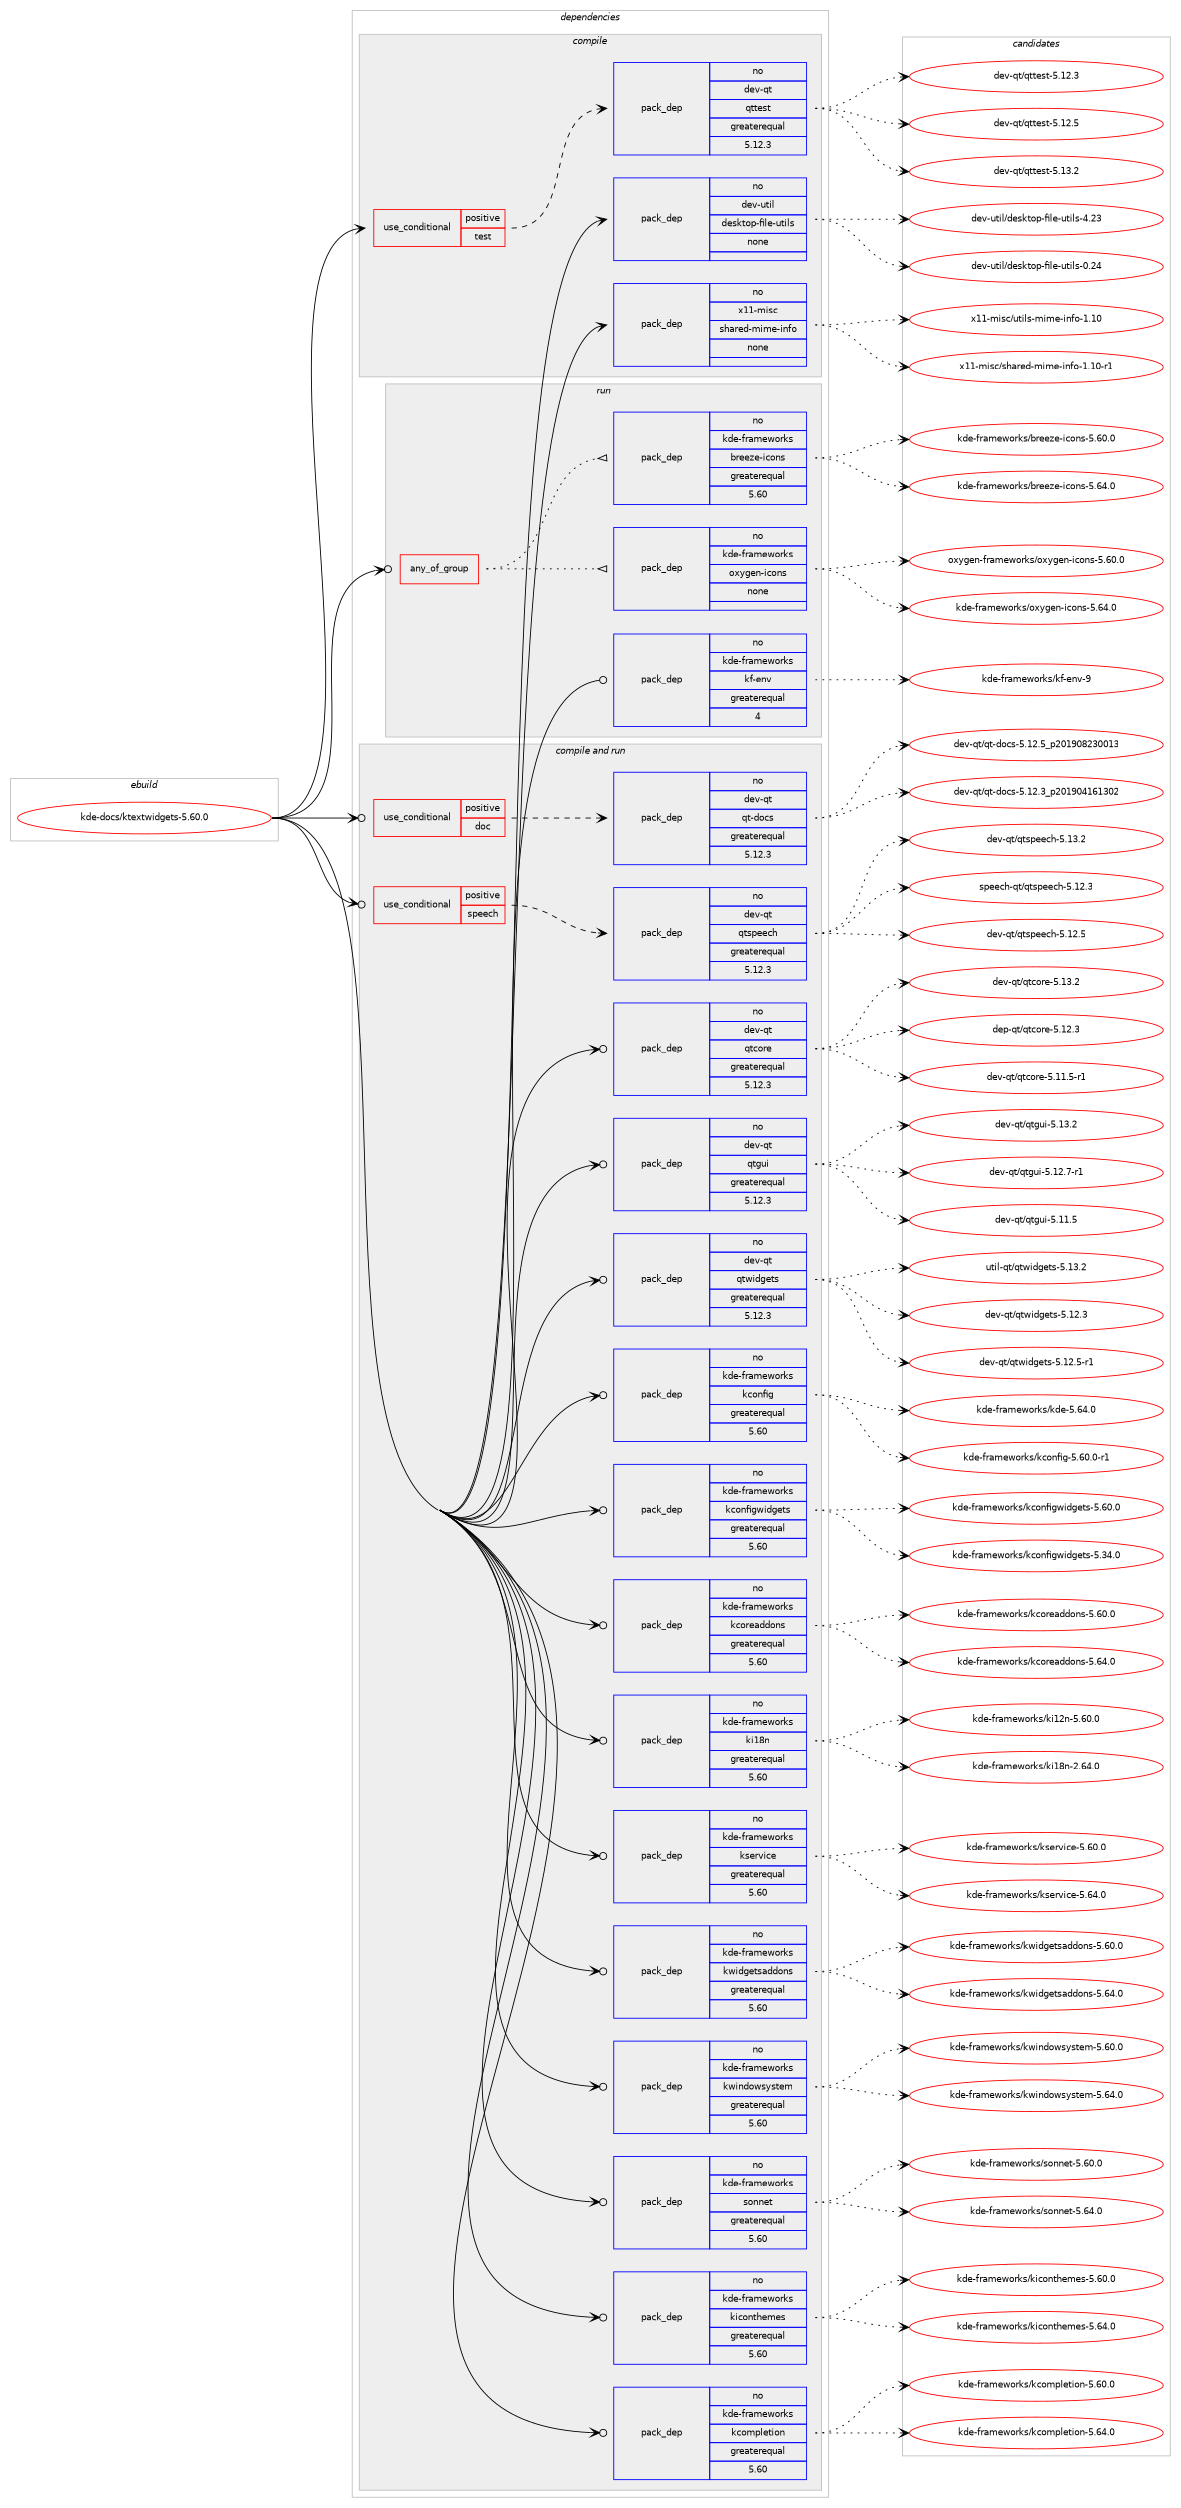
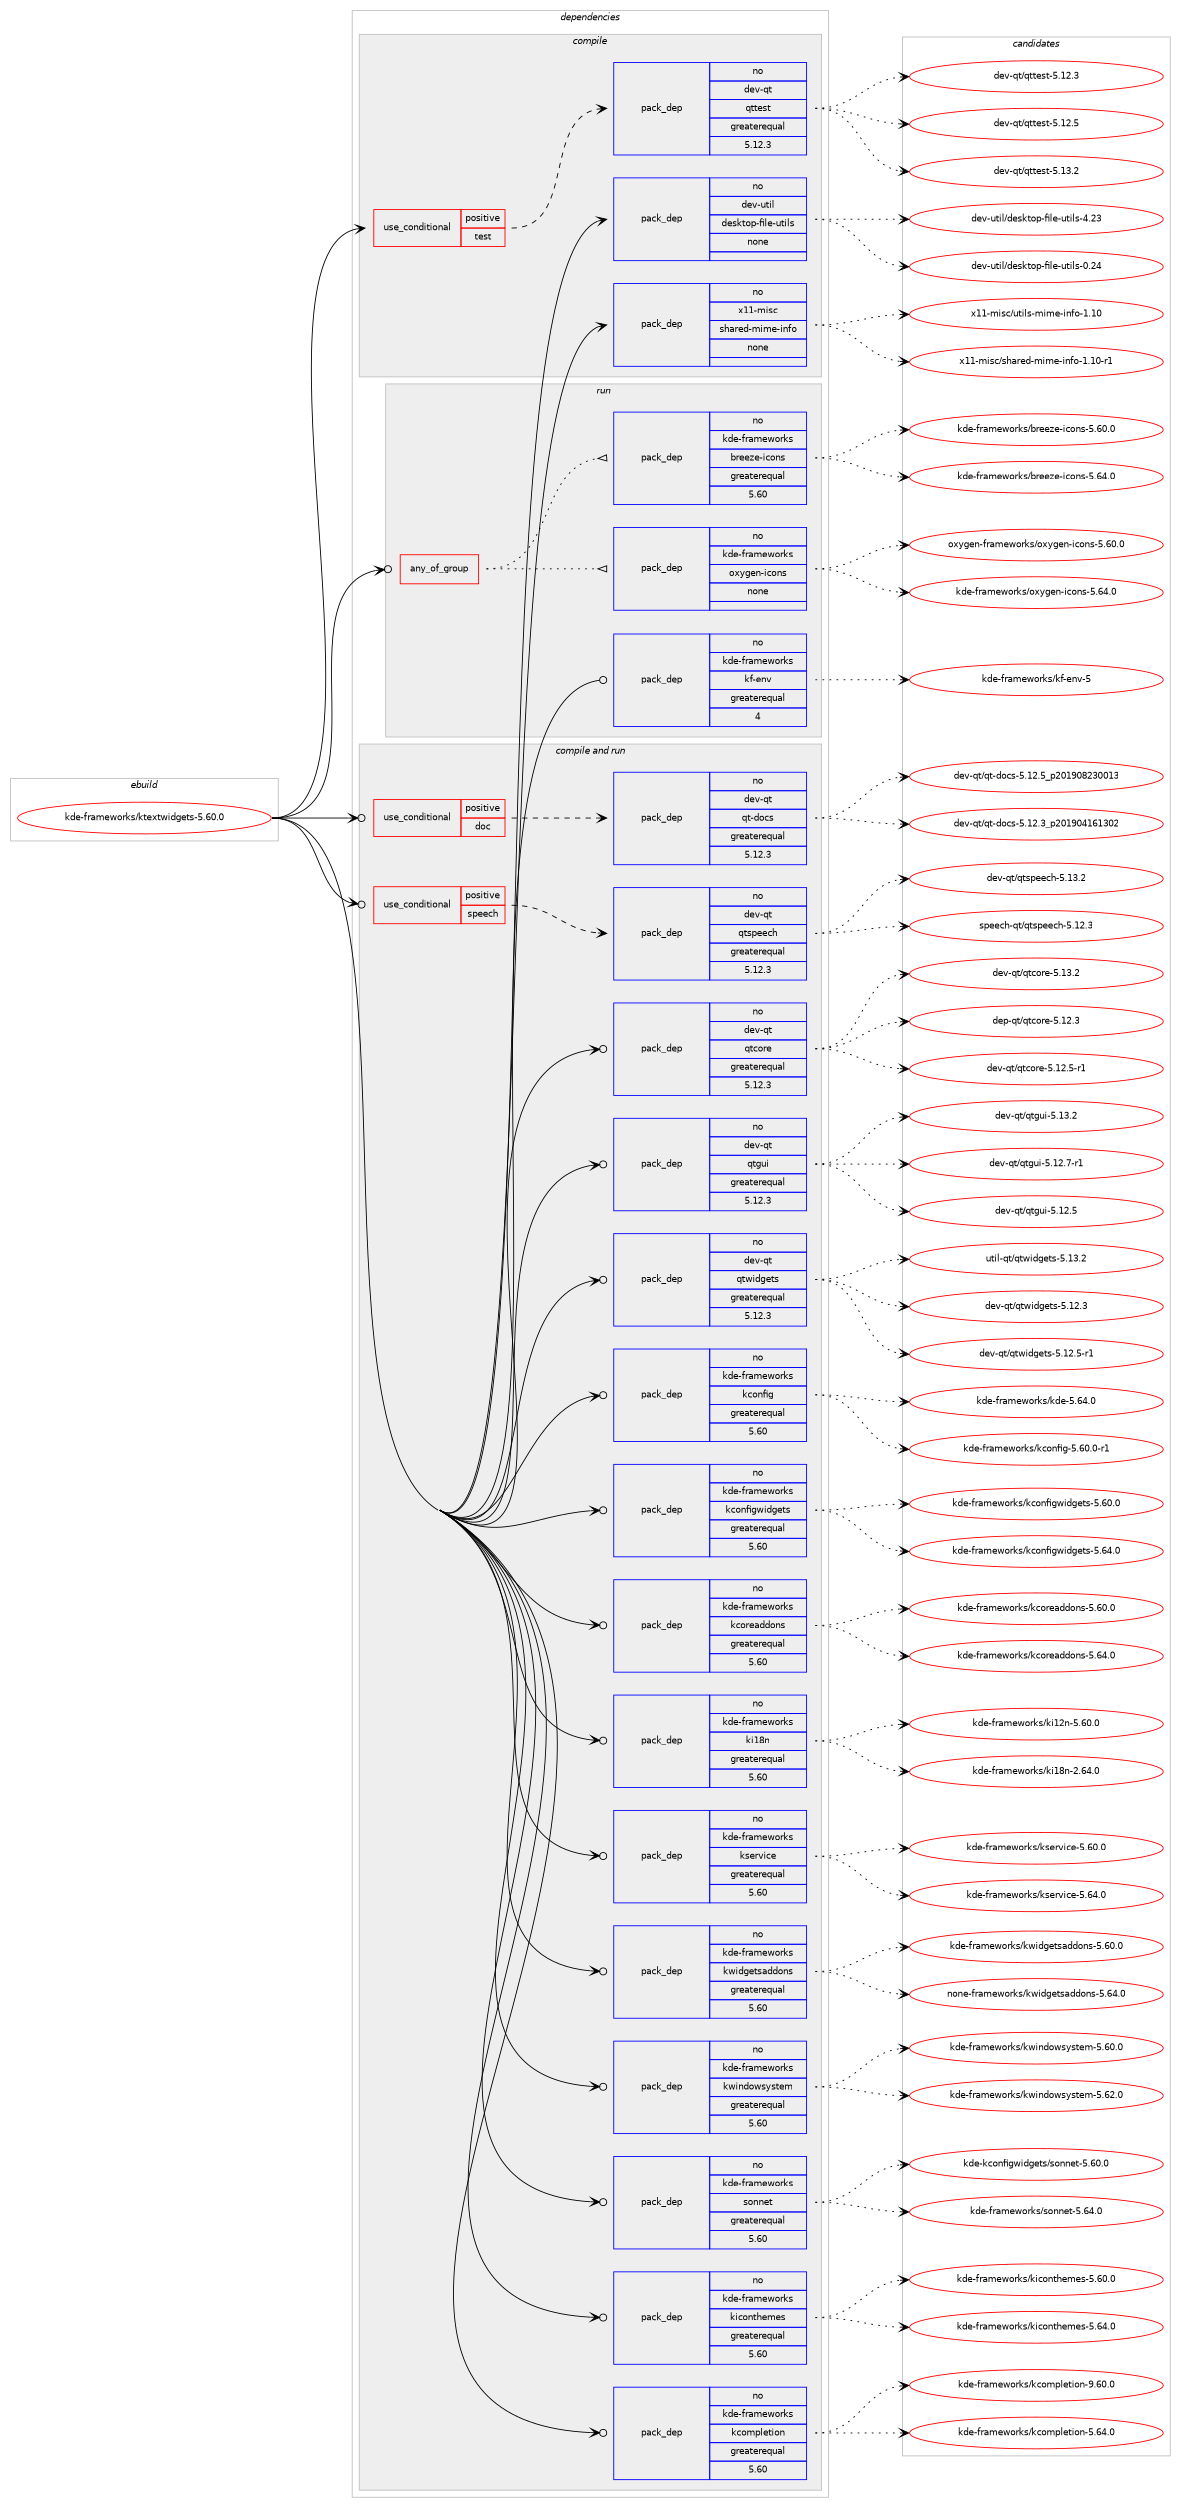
(1036, 680) -> (1036, 680)
(144, 818) -> (144, 818)
(1036, 935) -> none
(1036, 1078) -> (1036, 1069)
(1036, 1220) -> (1036, 1212)
(1036, 1556) -> (1036, 1552)
(1036, 1994) -> (1036, 1994)
(1036, 2096) -> (1036, 2096)
(1036, 2164) -> (1036, 2164)
(1036, 2385) -> (1036, 2385)
